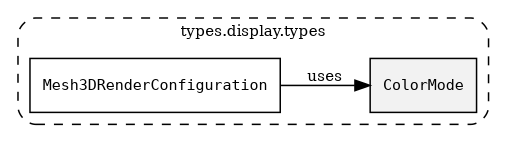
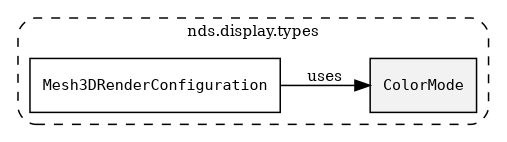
(253, 32) -> (253, 32)
